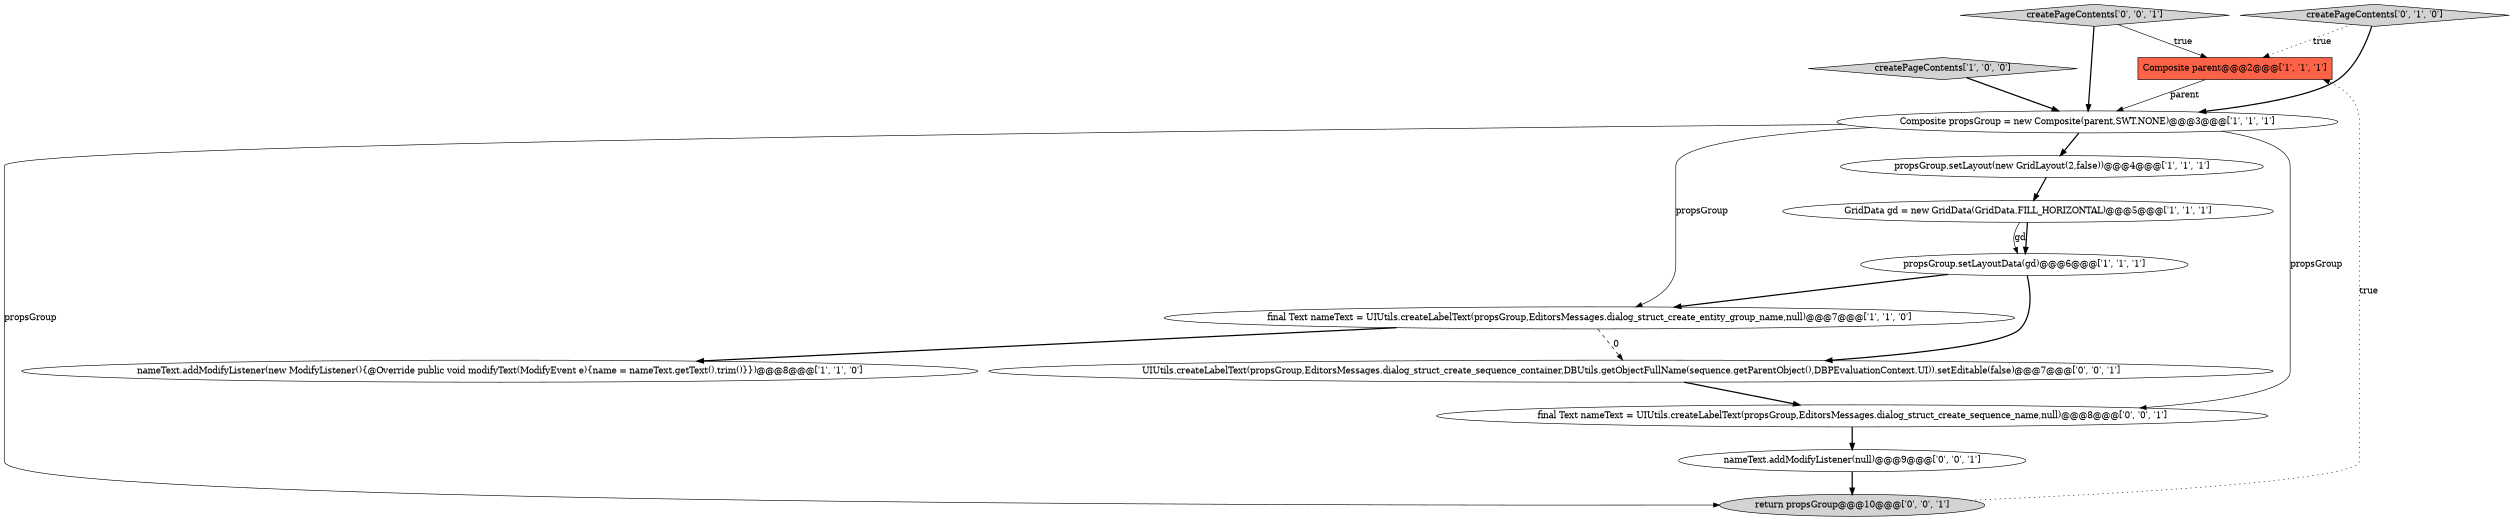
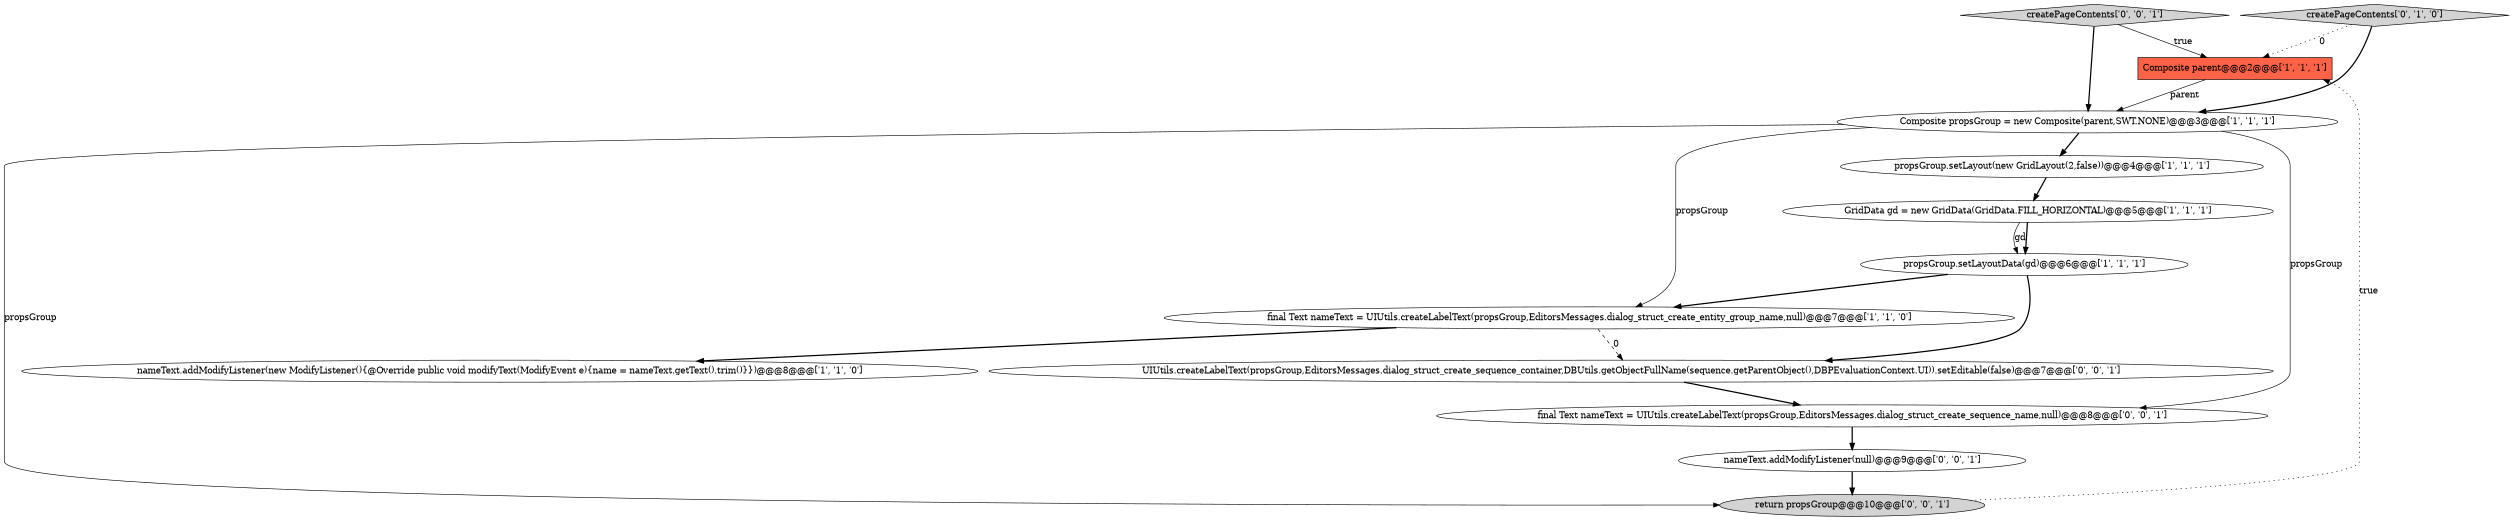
(2322, 42) -> (2322, 42)
(1943, 69) -> none
